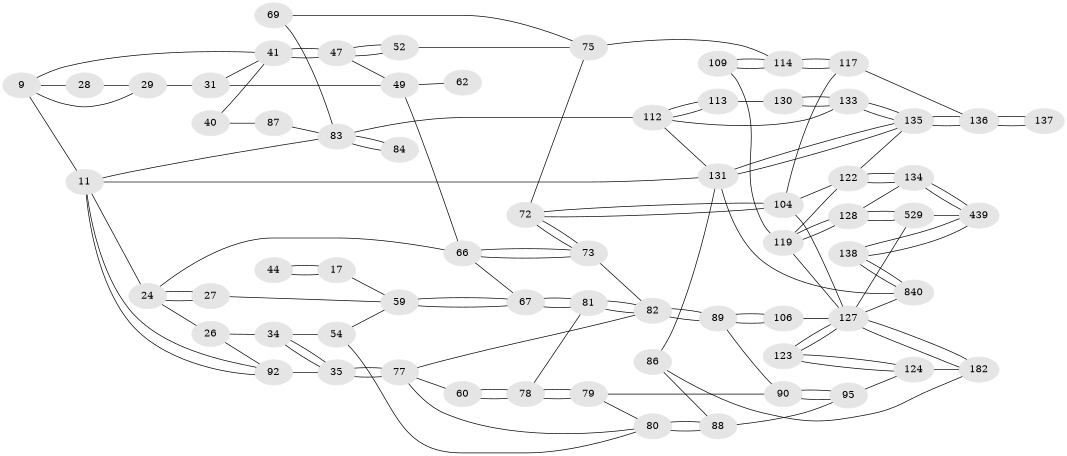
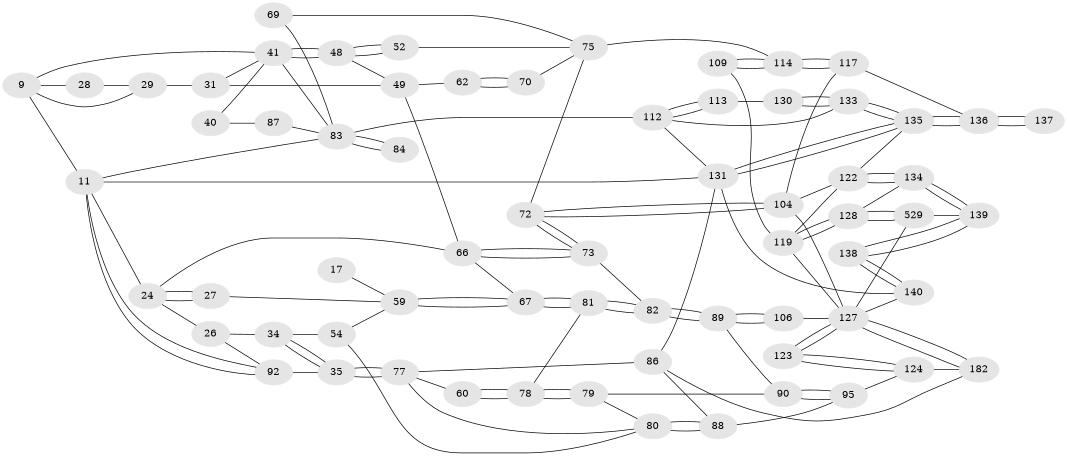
(337, 53) -> (337, 53)
none -> (526, 83)
none -> (305, 95)
(979, 216) -> (979, 216)
(274, 270) -> none
(914, 293) -> (914, 293)
(526, 341) -> (526, 367)
